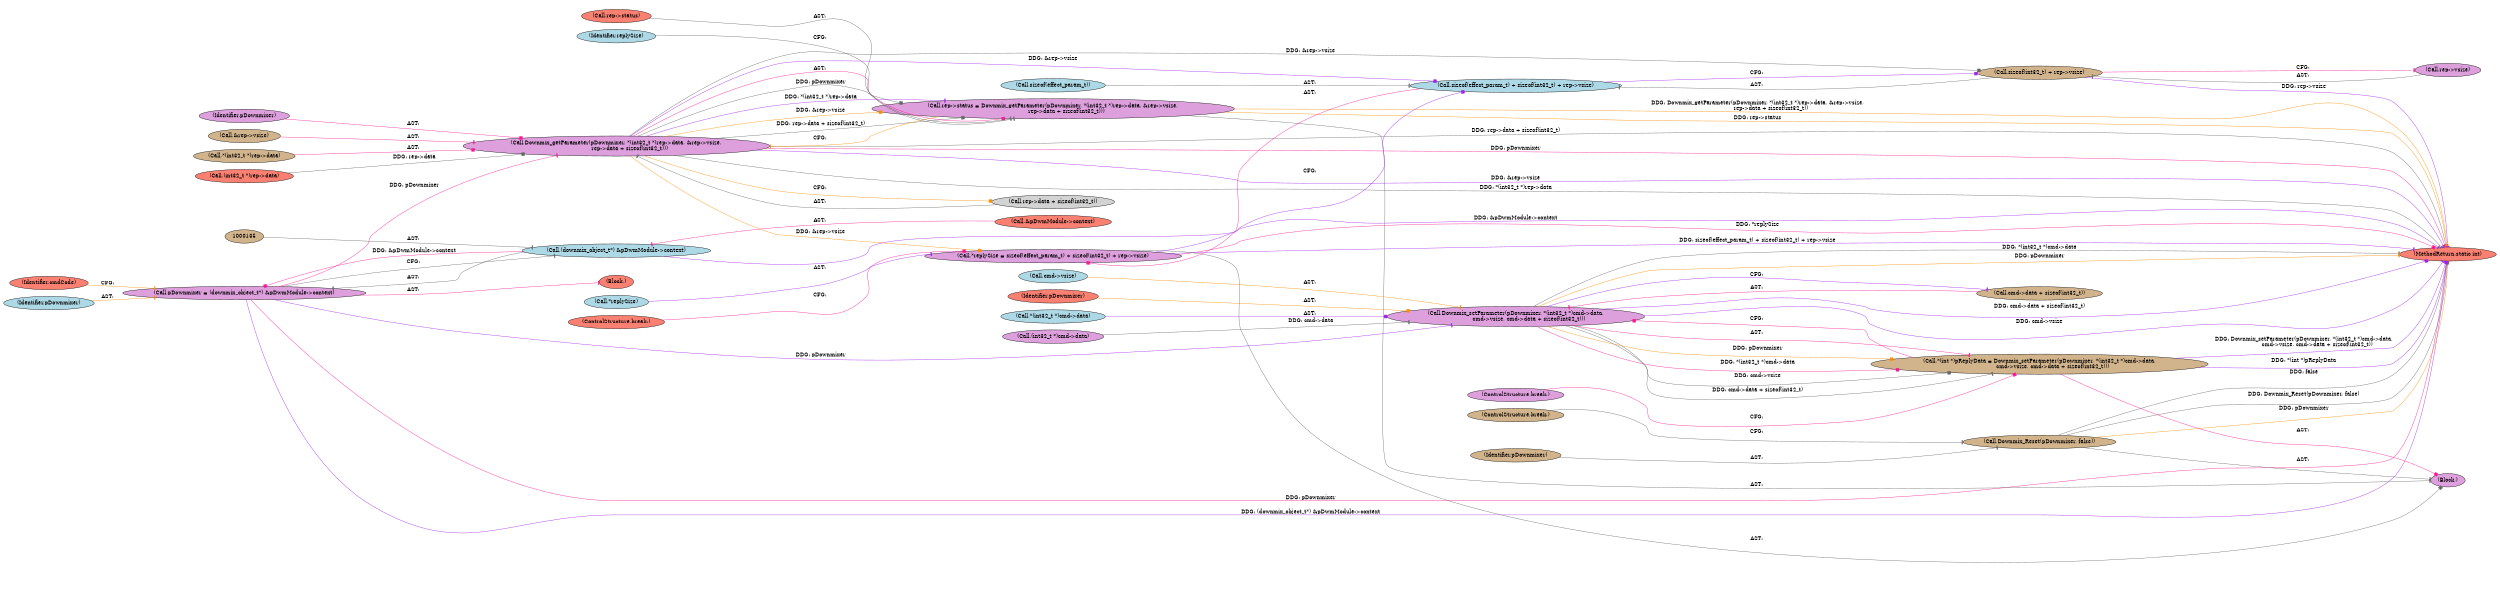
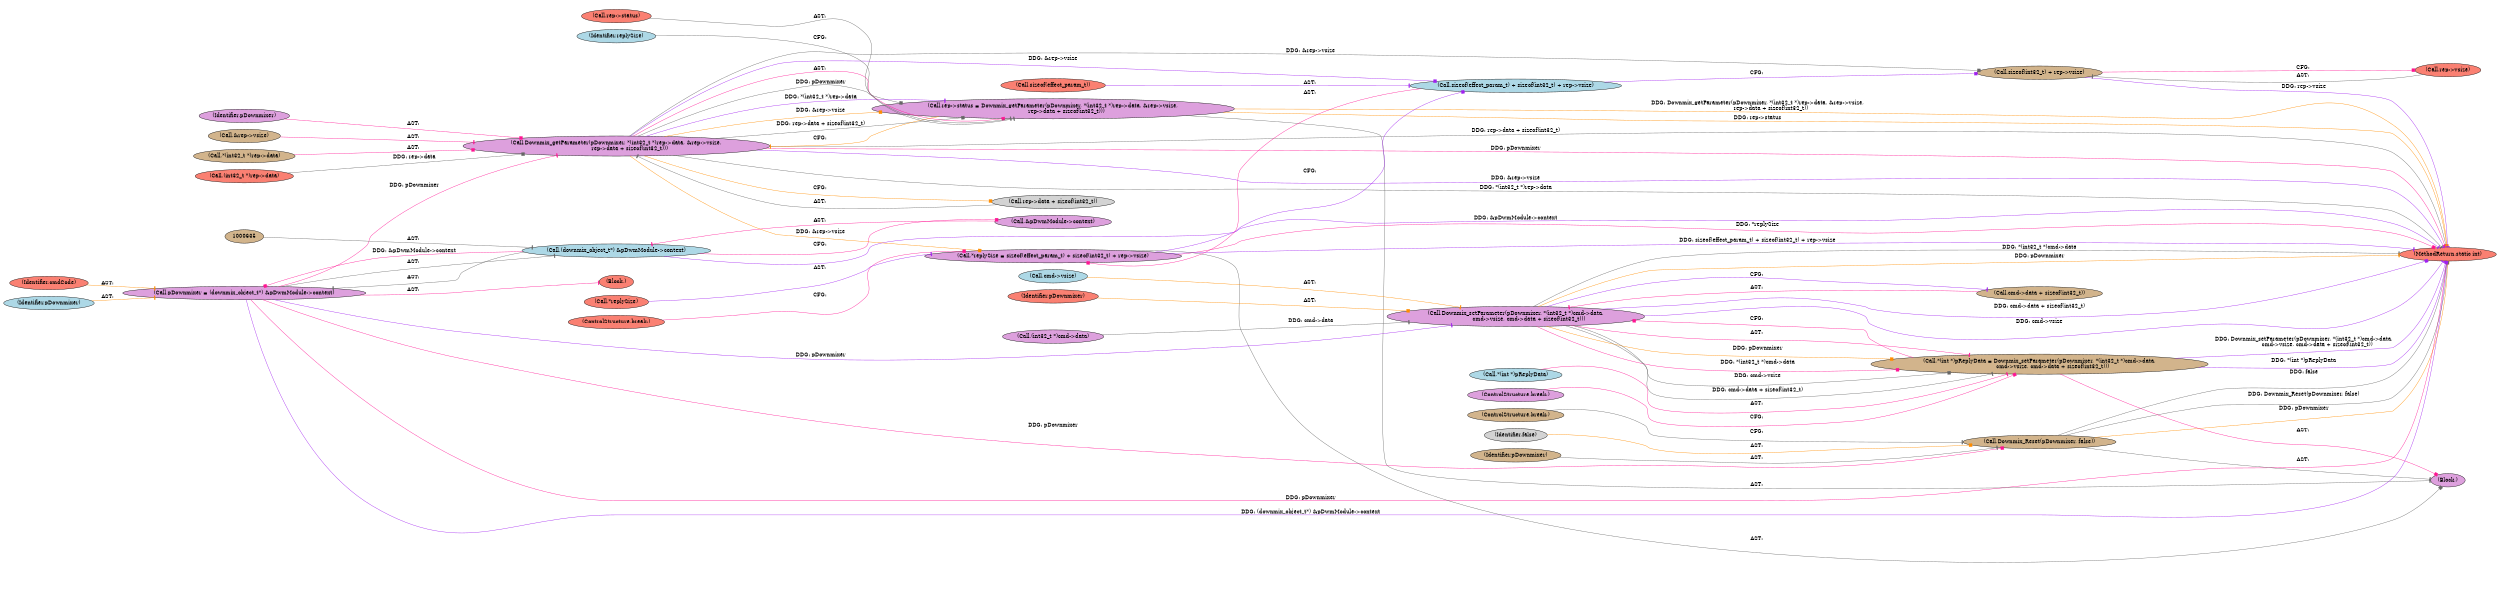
(2448, 70) -> (2448, 70)
(2257, 71) -> (2257, 71)
(1053, 85) -> (1053, 85)
(1257, 86) -> (1257, 86)
(1808, 89) -> none
(1053, 222) -> (1053, 222)
(244, 236) -> (244, 236)
none -> (853, 251)
(414, 262) -> (414, 262)
(109, 283) -> (109, 283)
(616, 302) -> (616, 302)
(1053, 317) -> none
none -> (1516, 375)
none -> (1516, 435)
none -> (1124, 450)
